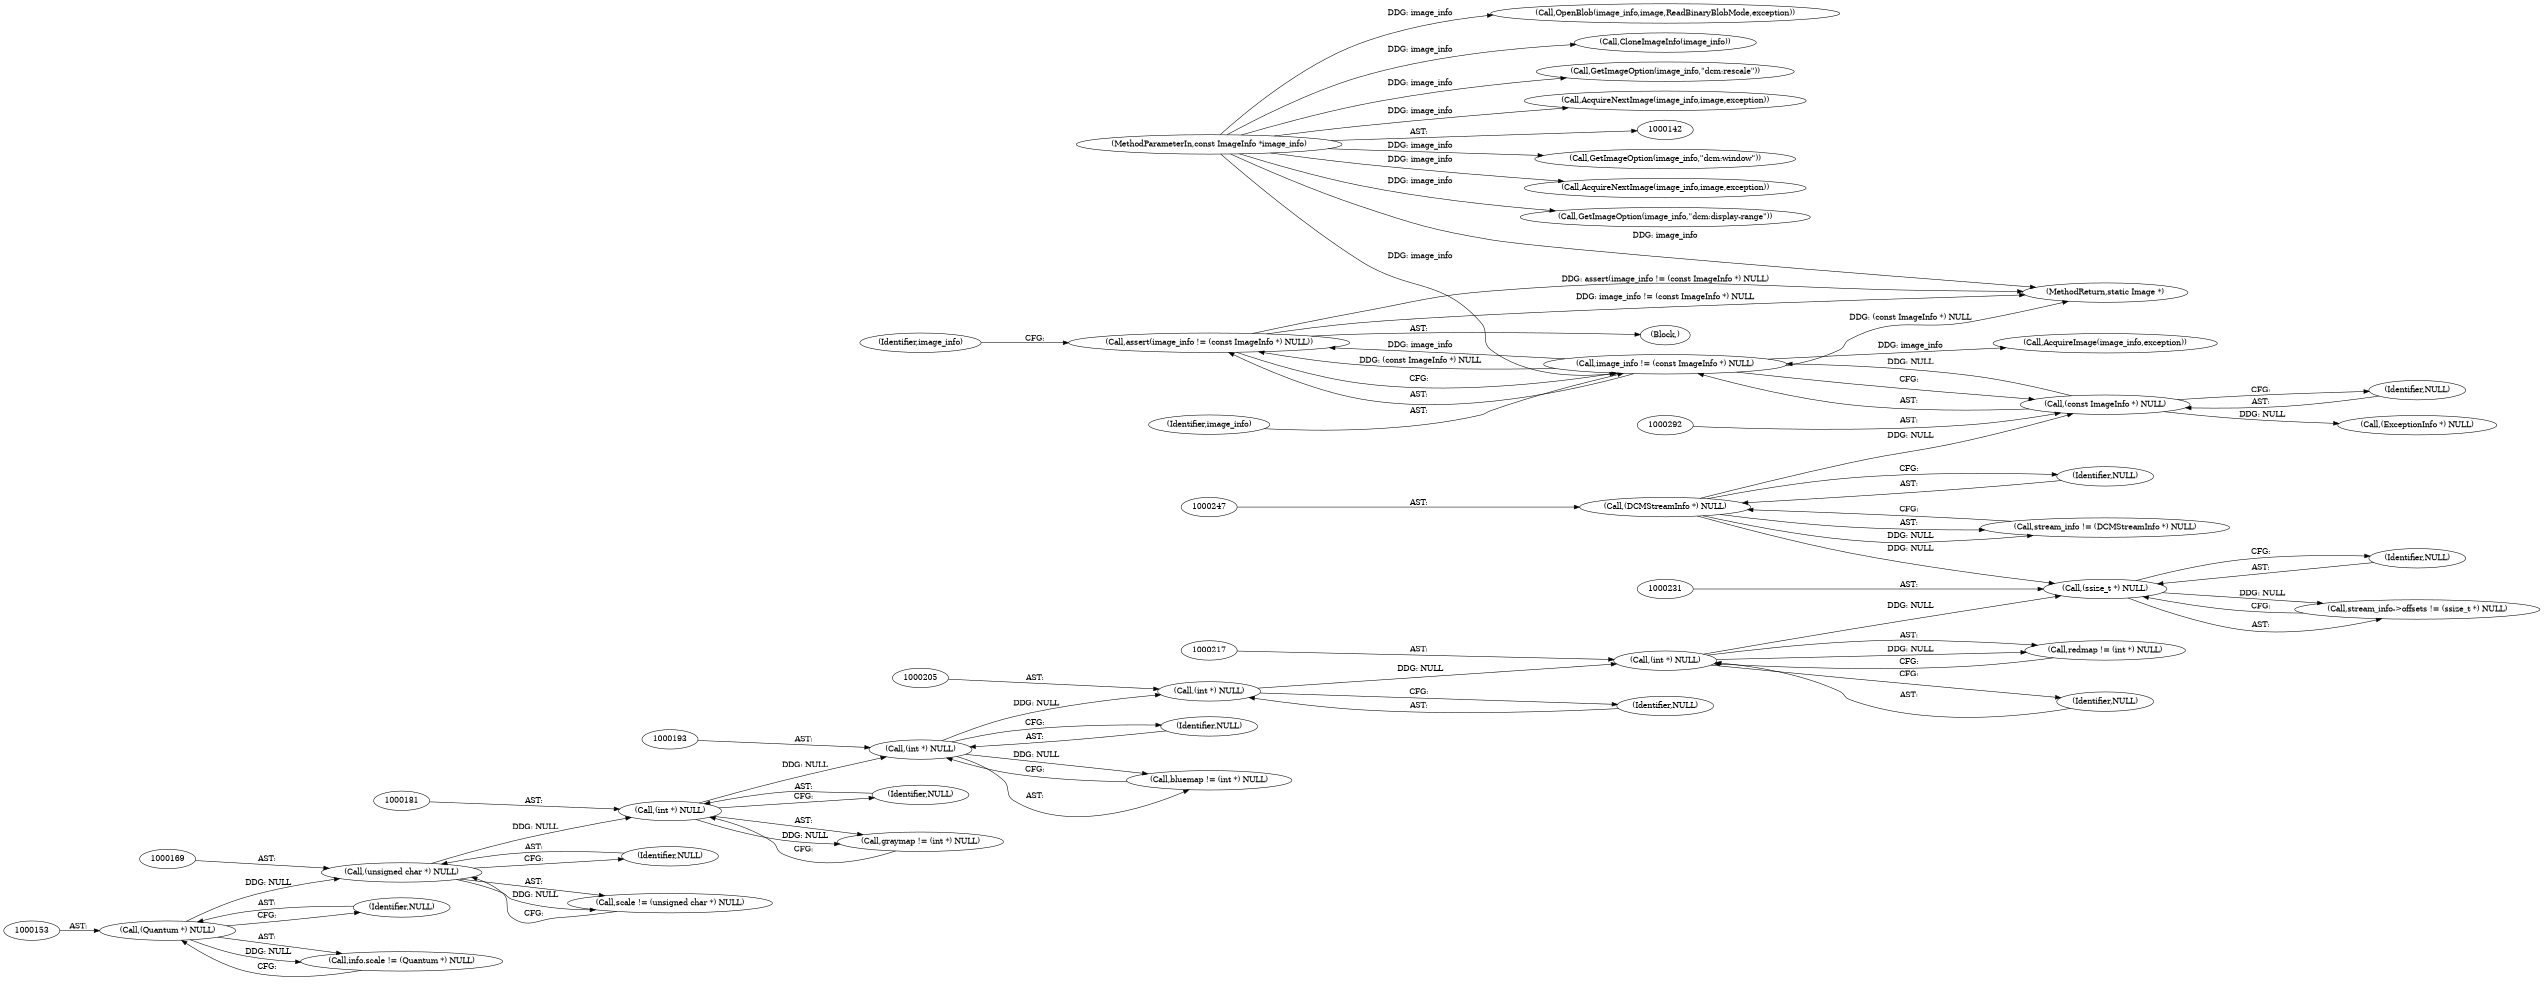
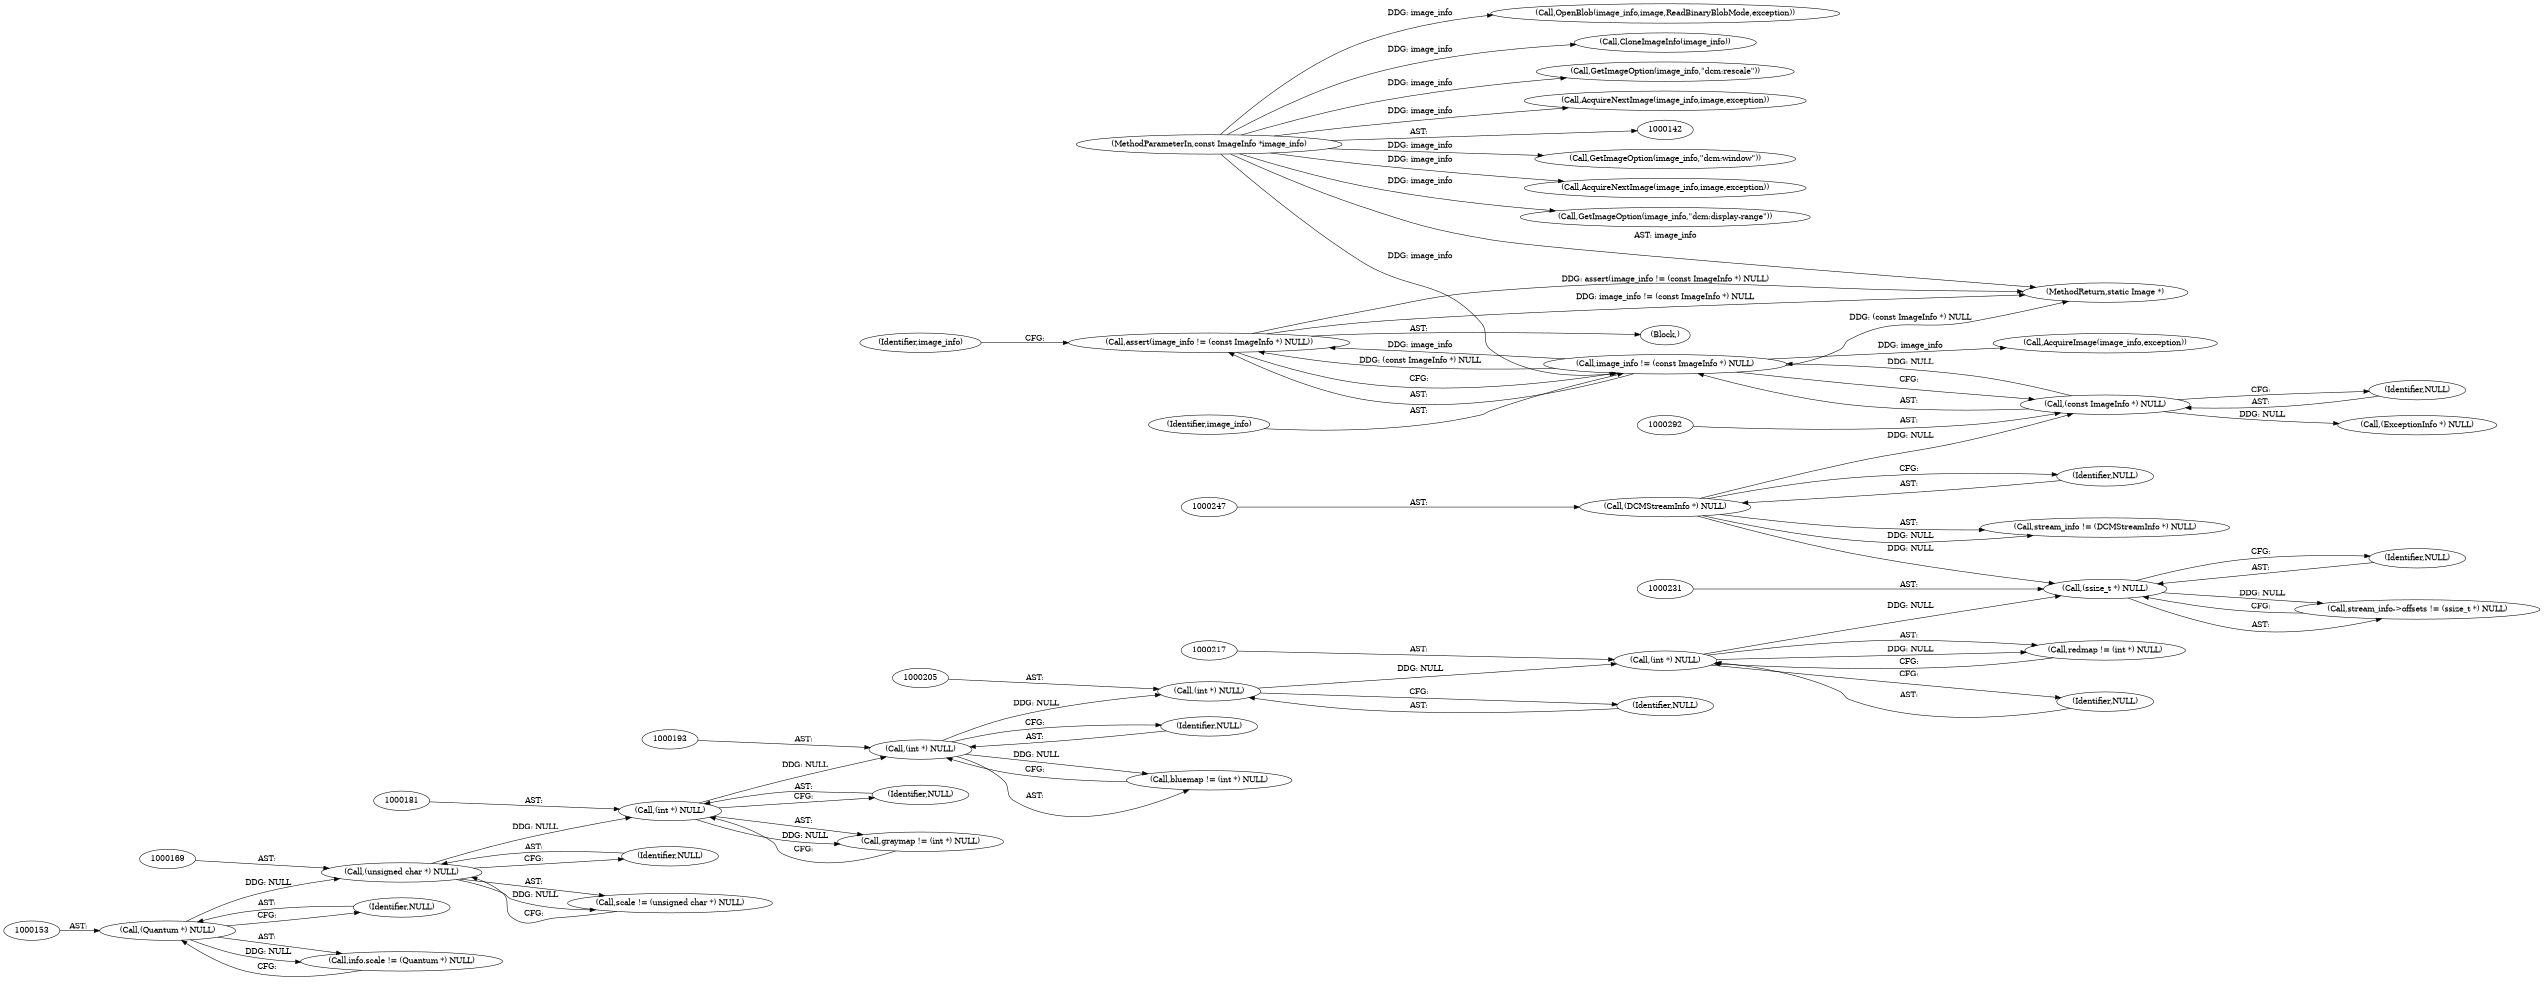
(1665, 236) -> (1665, 236)
(1882, 515) -> none
